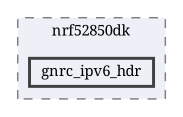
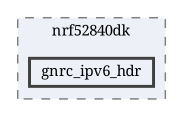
(92, 32) -> (92, 32)
